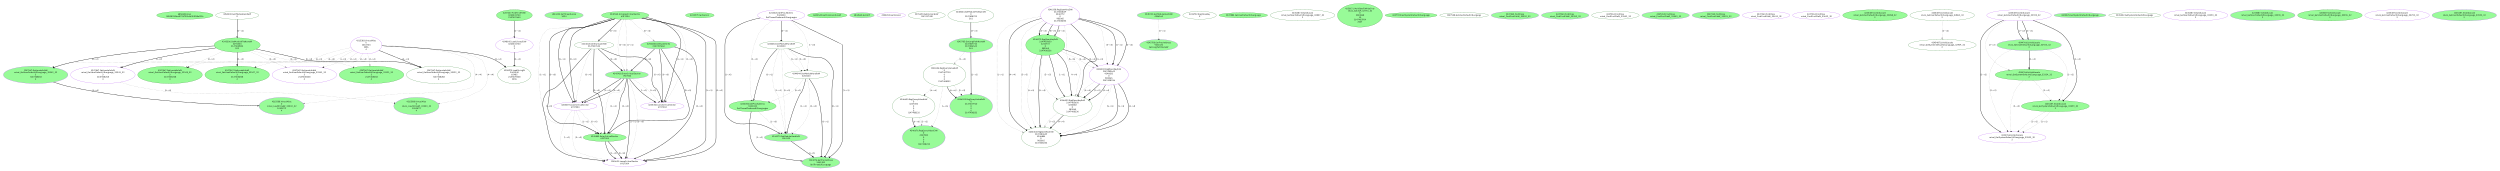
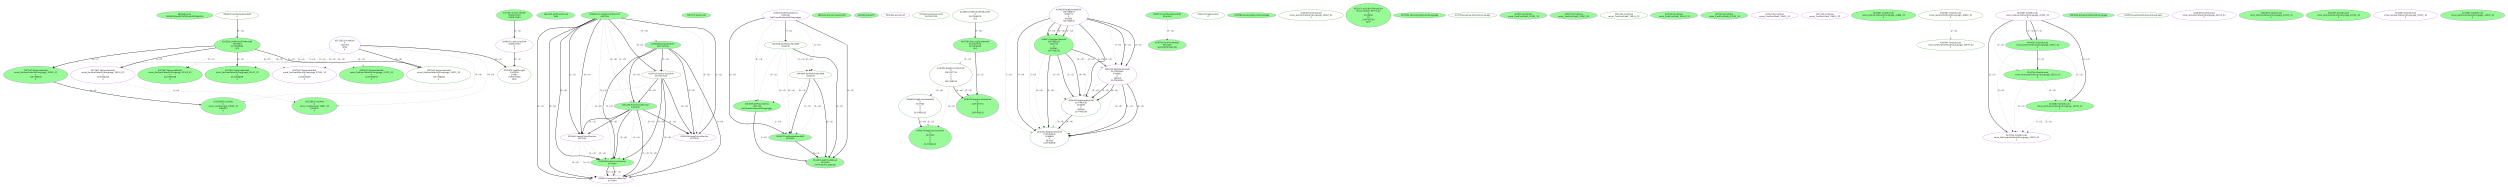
none -> (662, 60)
(762, 72) -> (766, 72)
